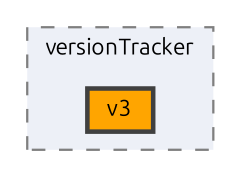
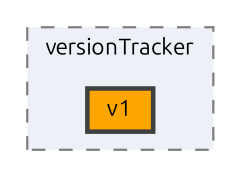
(120, 110) -> (120, 110)
